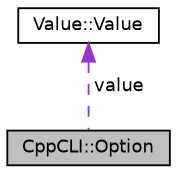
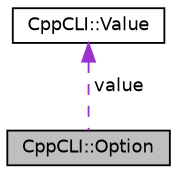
(89, 26) -> (89, 26)
